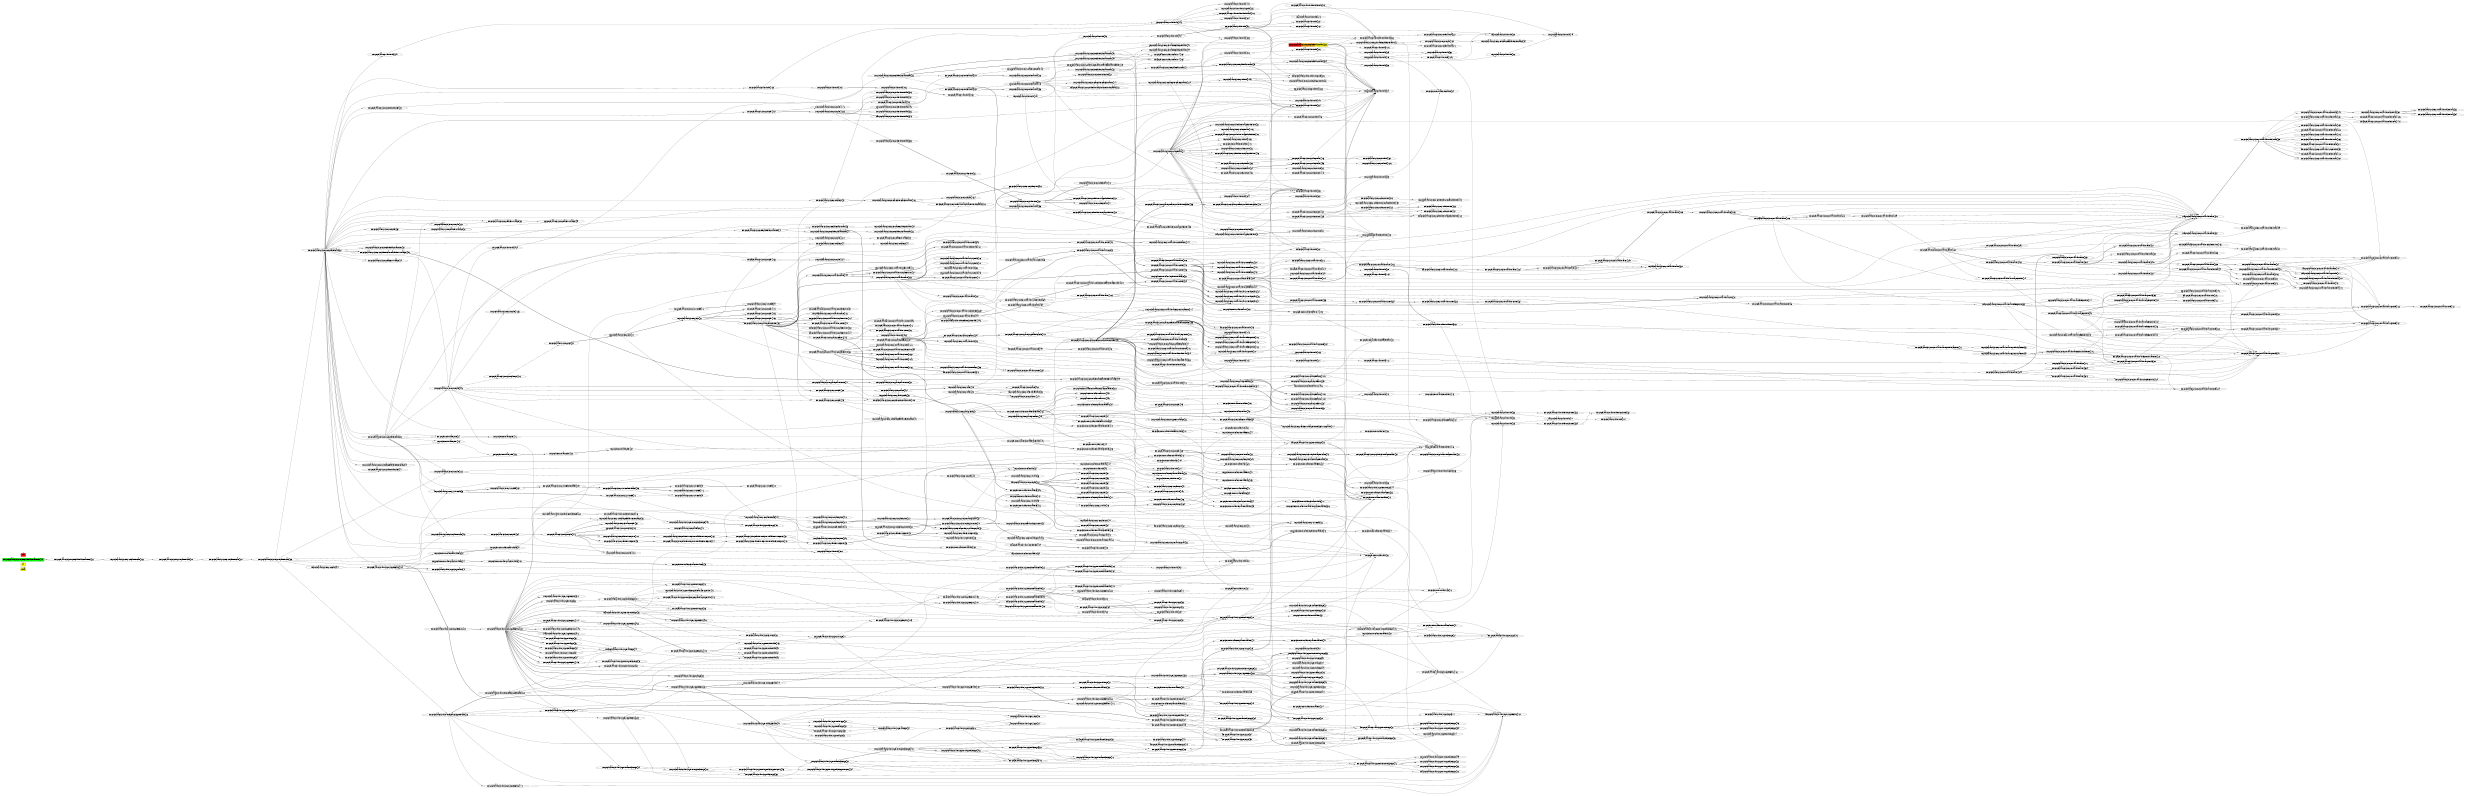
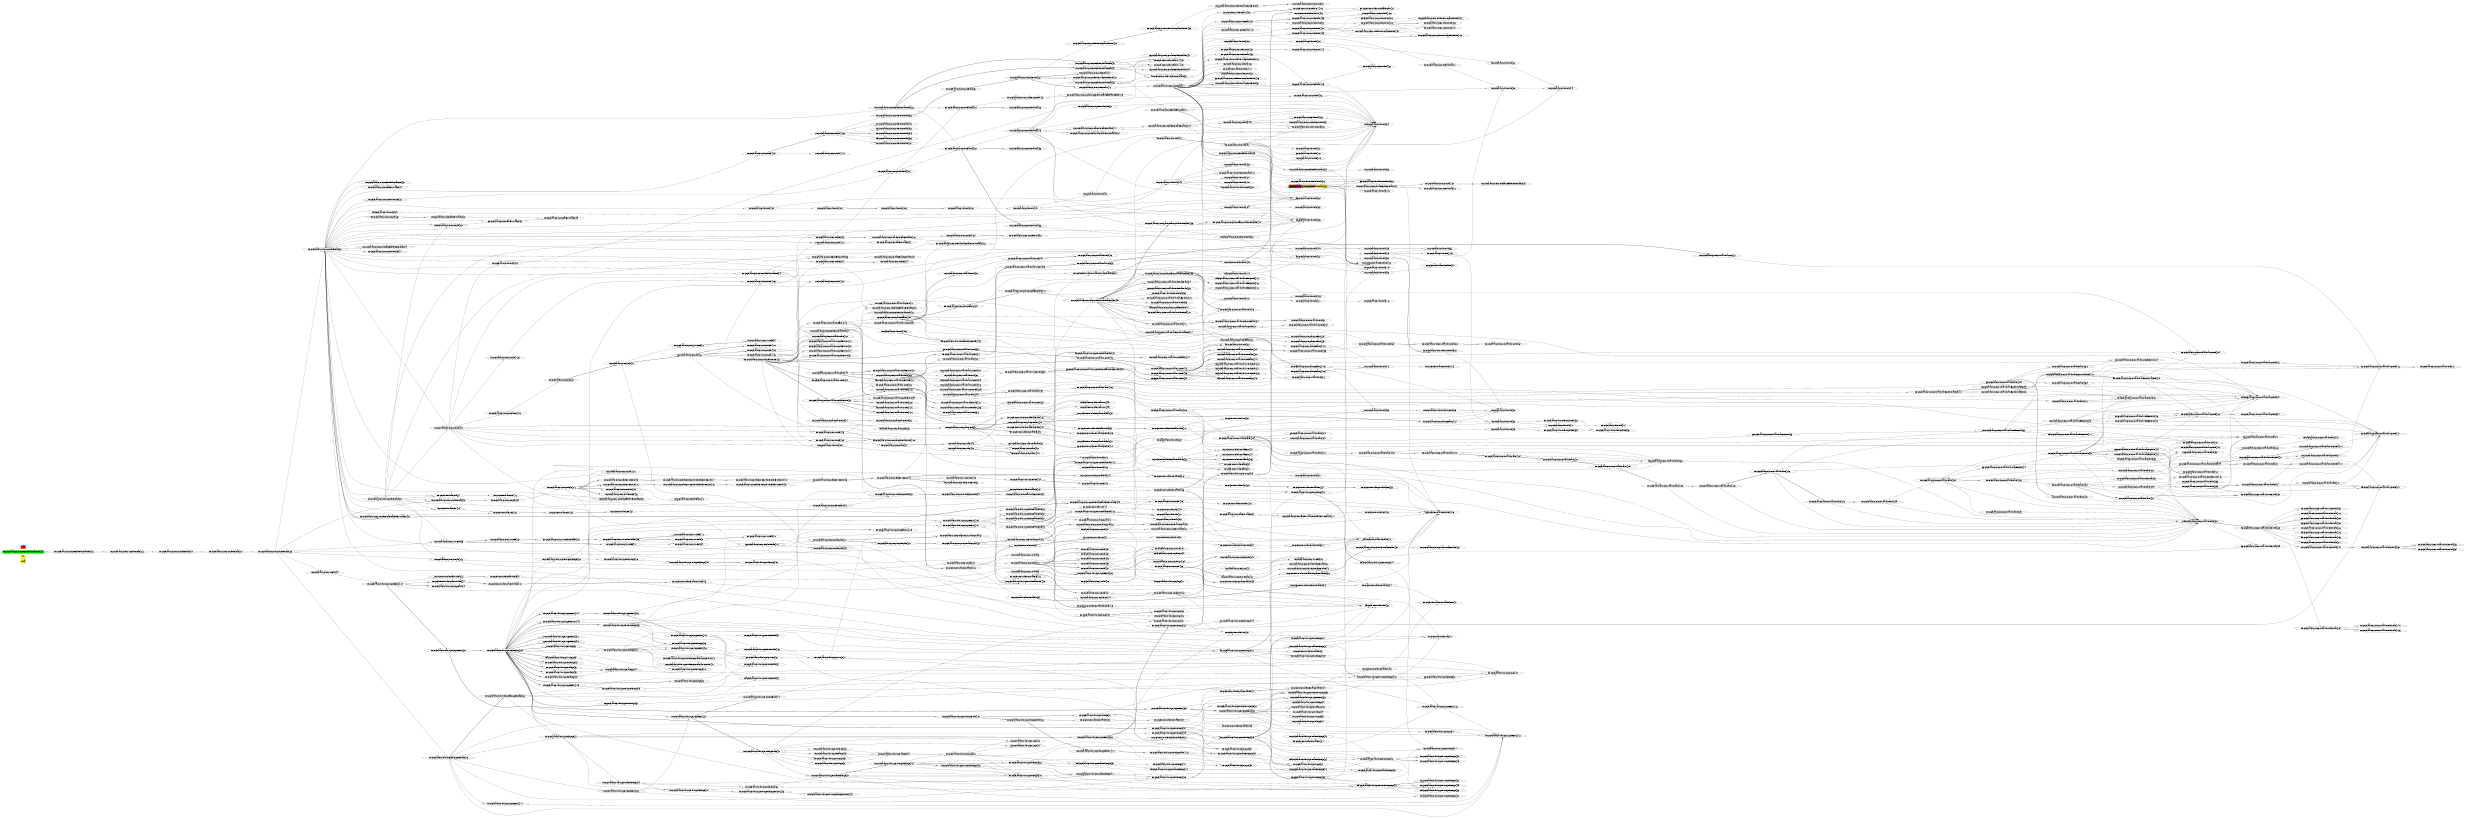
(830, 518) -> none
